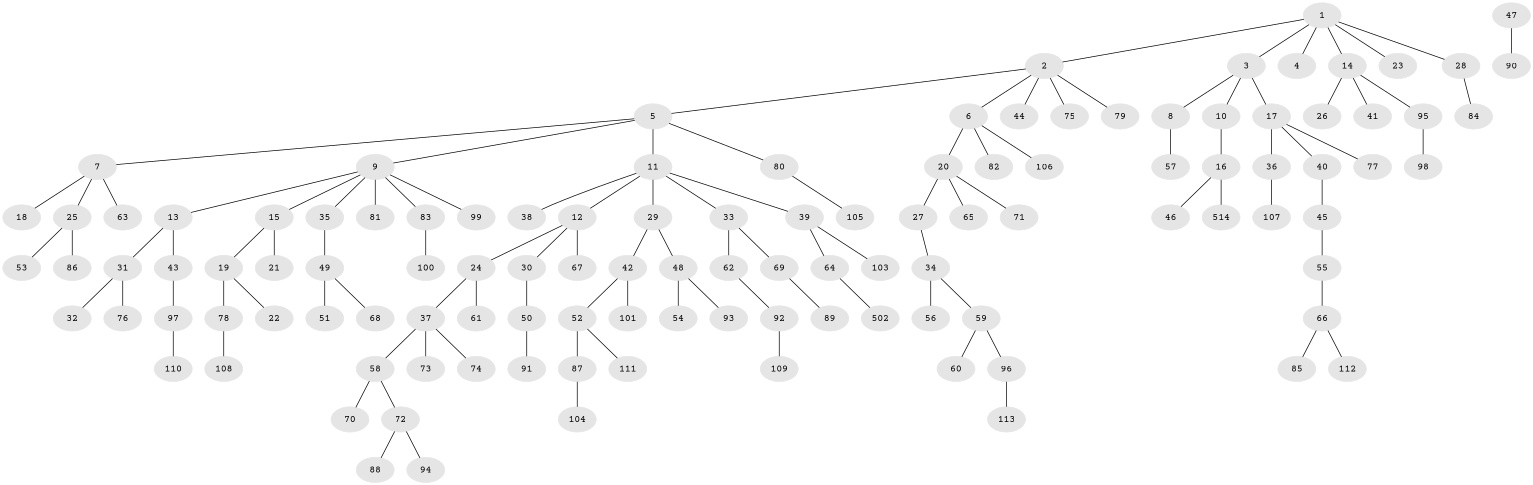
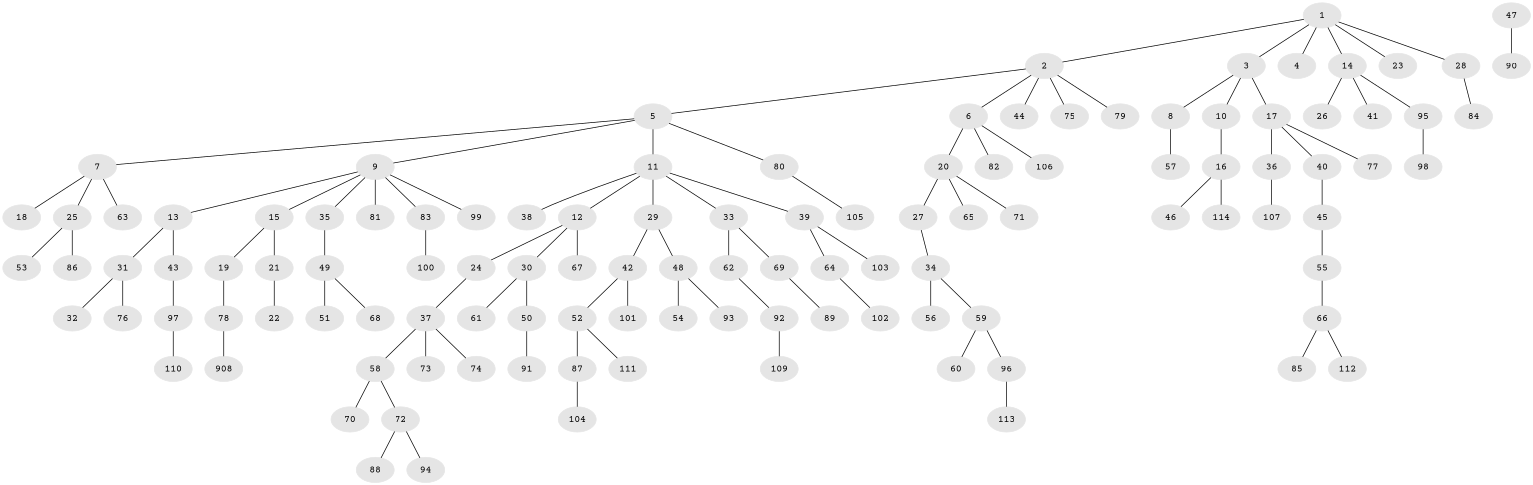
(1221, 217) -> (1221, 217)
(249, 293) -> (274, 293)
(476, 293) -> (502, 293)
(880, 318) -> (880, 318)
(224, 369) -> (224, 369)
